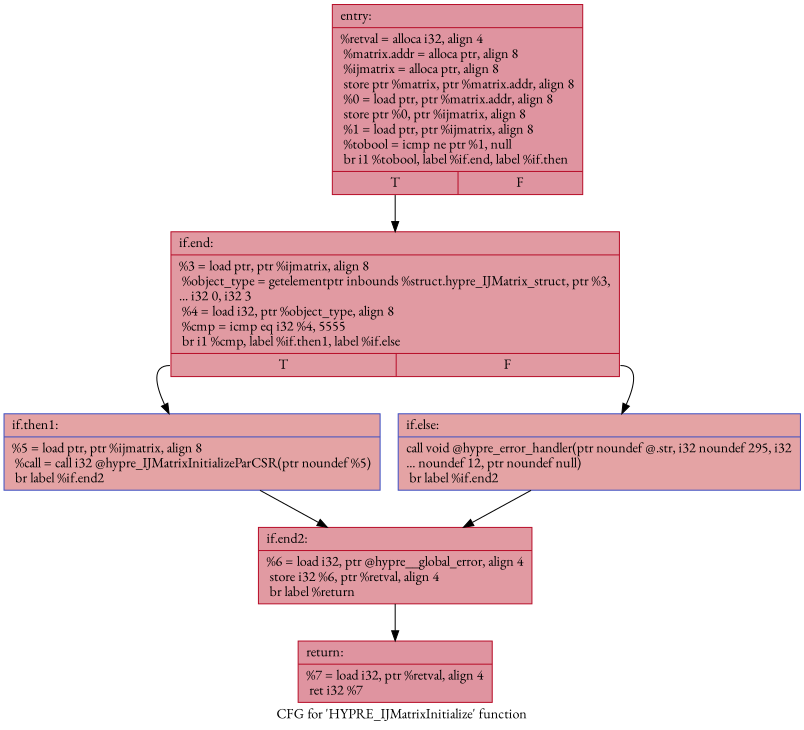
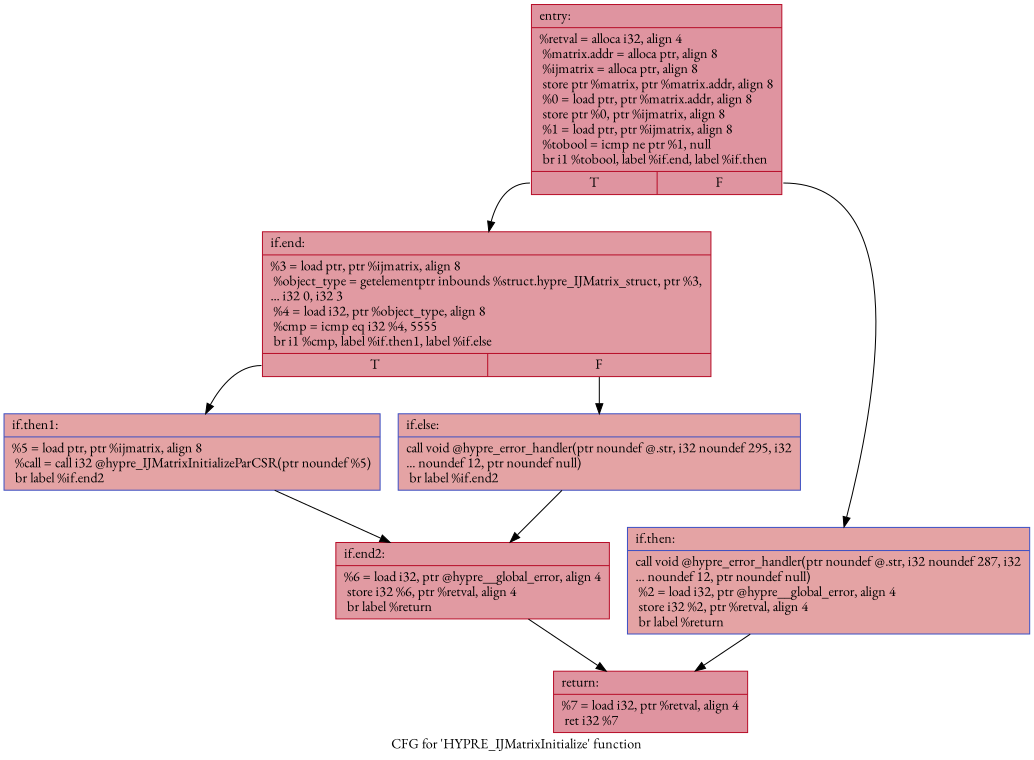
none -> (829, 581)
